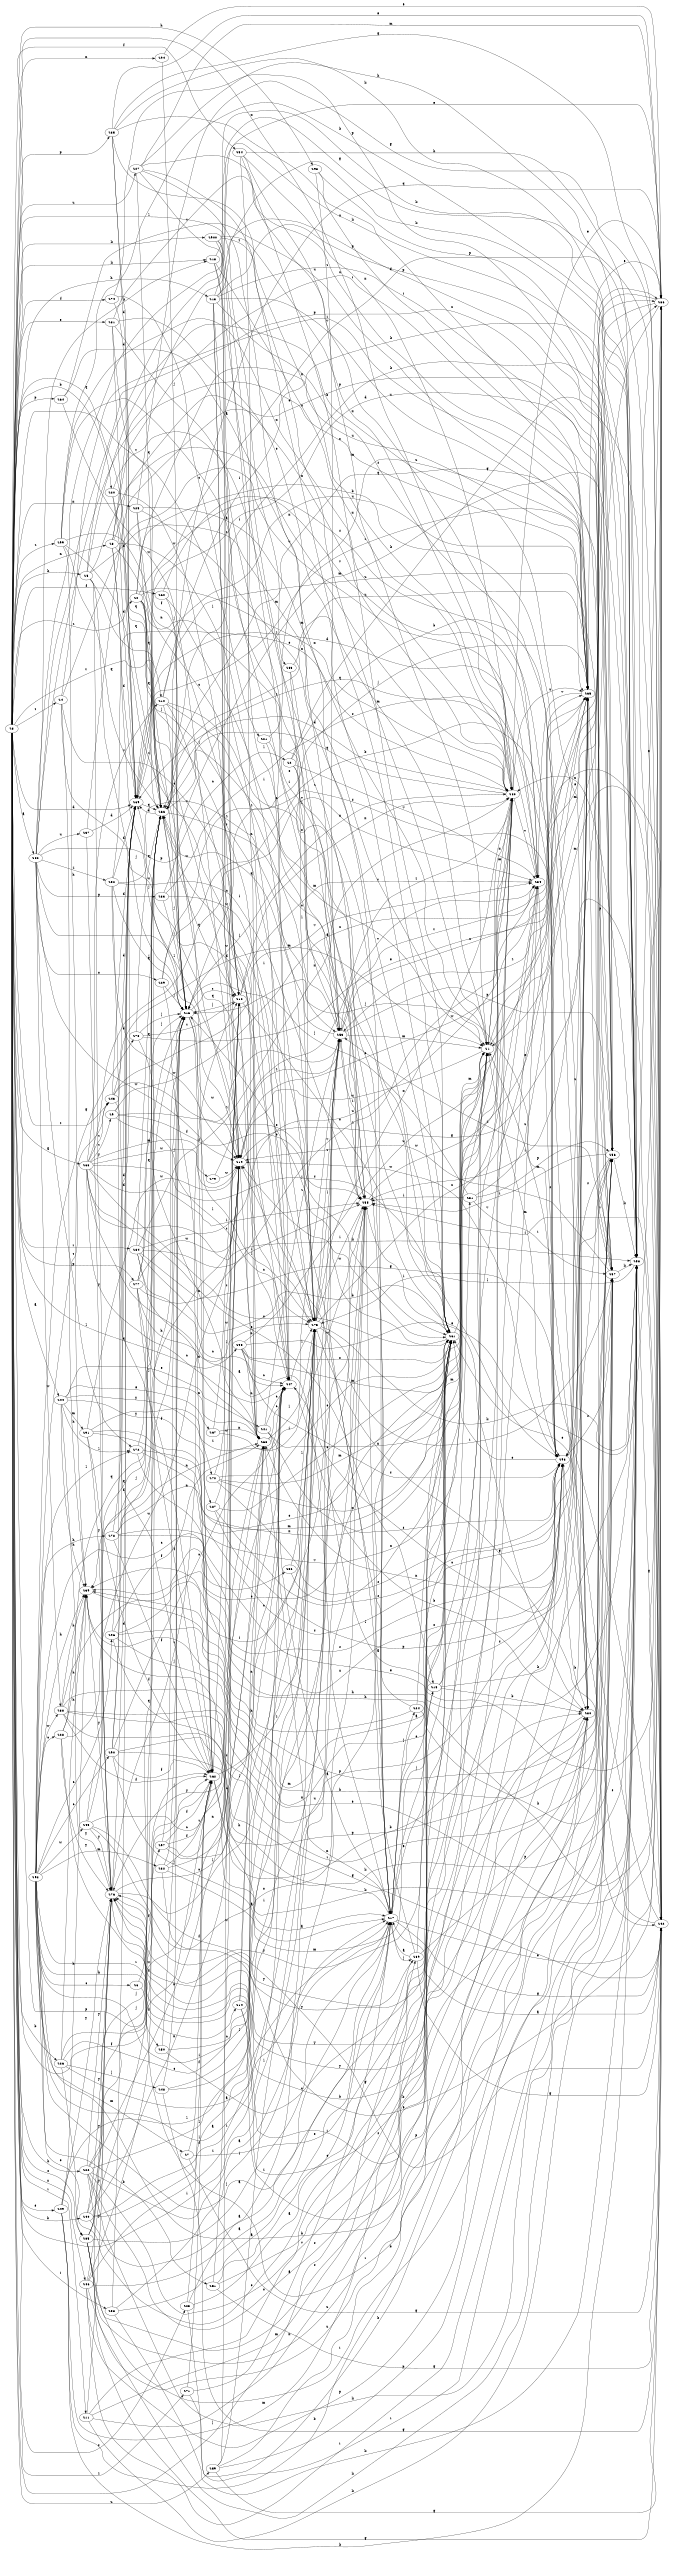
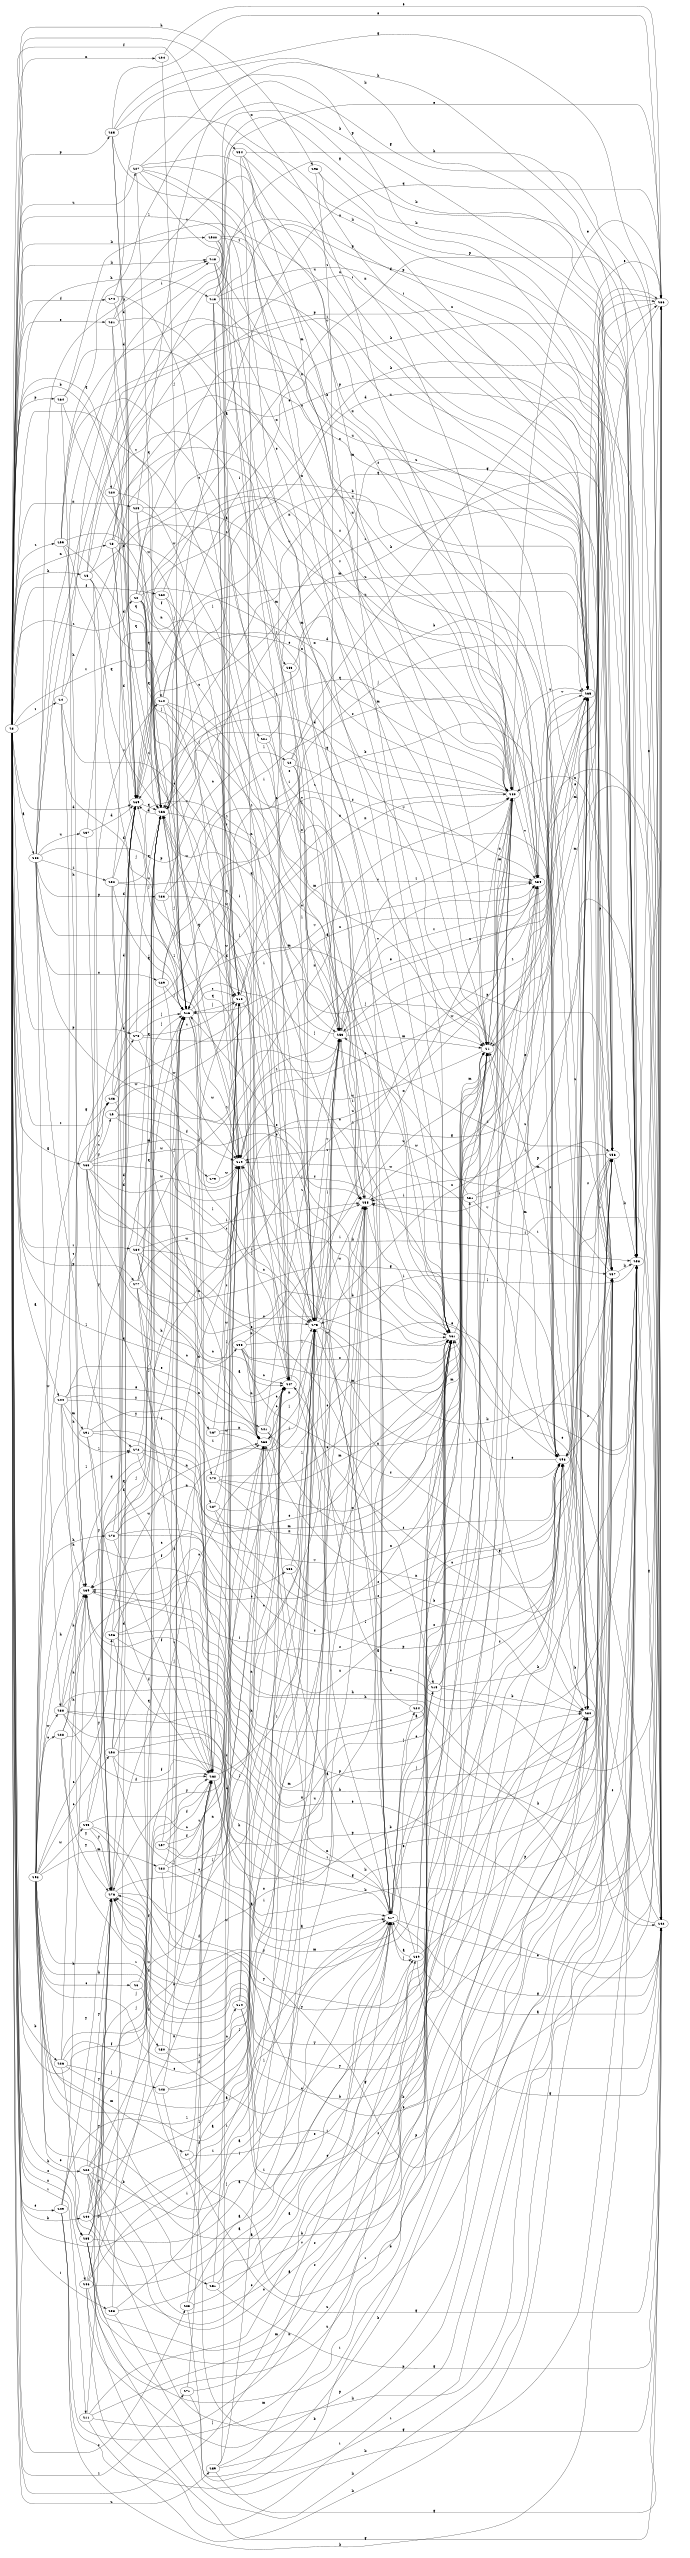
(487, 25) -> (357, 563)
(293, 741) -> (160, 290)
none -> (76, 994)
none -> (298, 1390)
(19, 1515) -> (20, 929)
